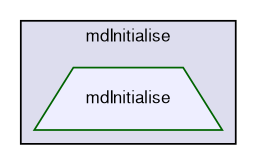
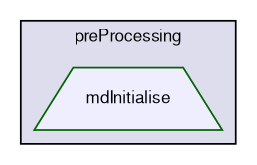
(128, 37) -> (128, 37)
